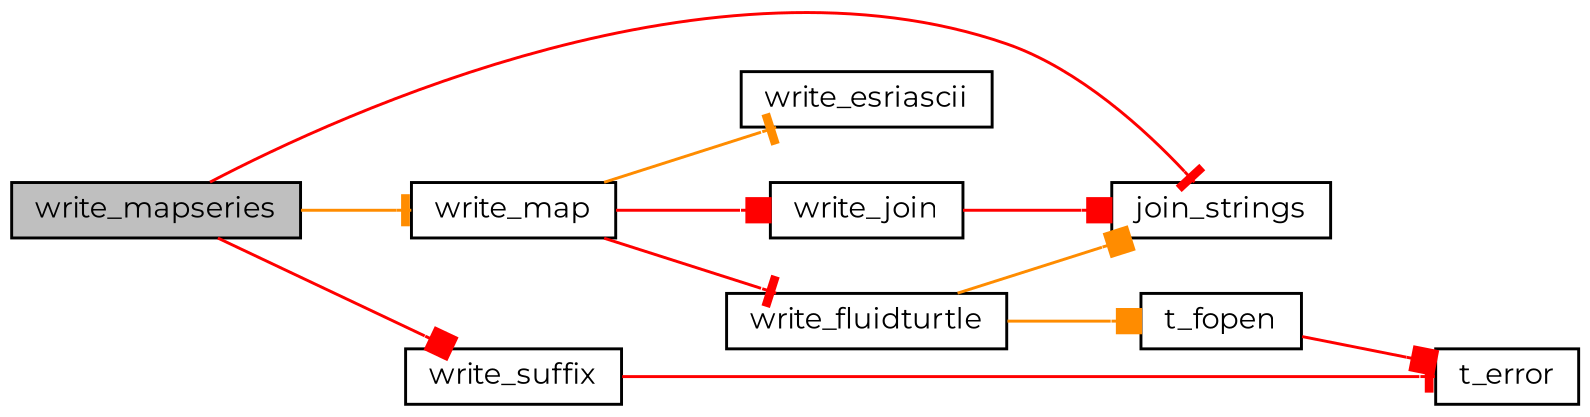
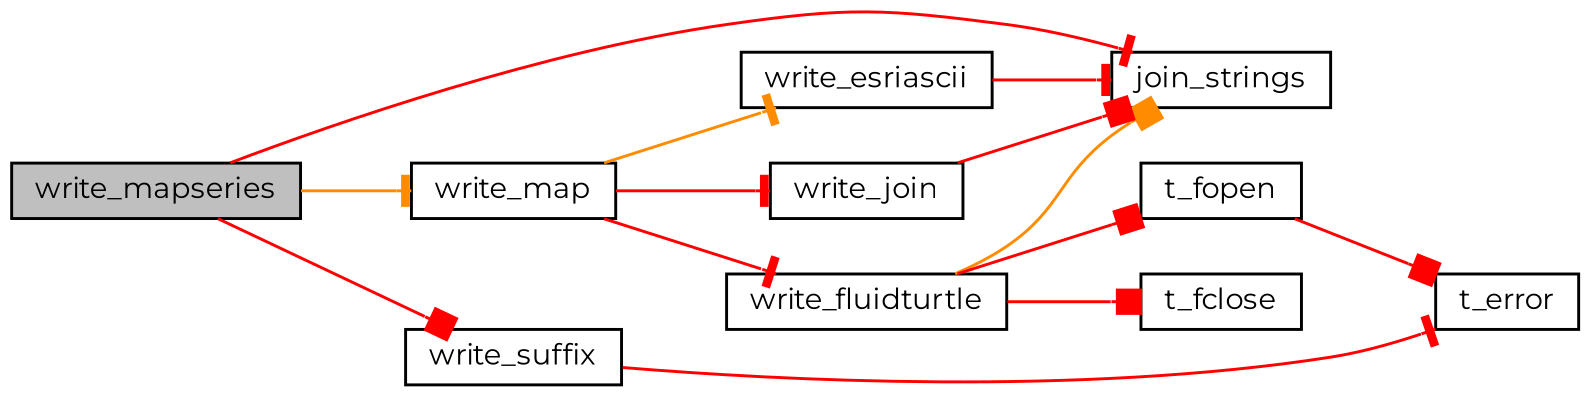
none -> (1044, 80)
(678, 210) -> (686, 191)
none -> (1221, 302)
(1059, 321) -> (1035, 249)
